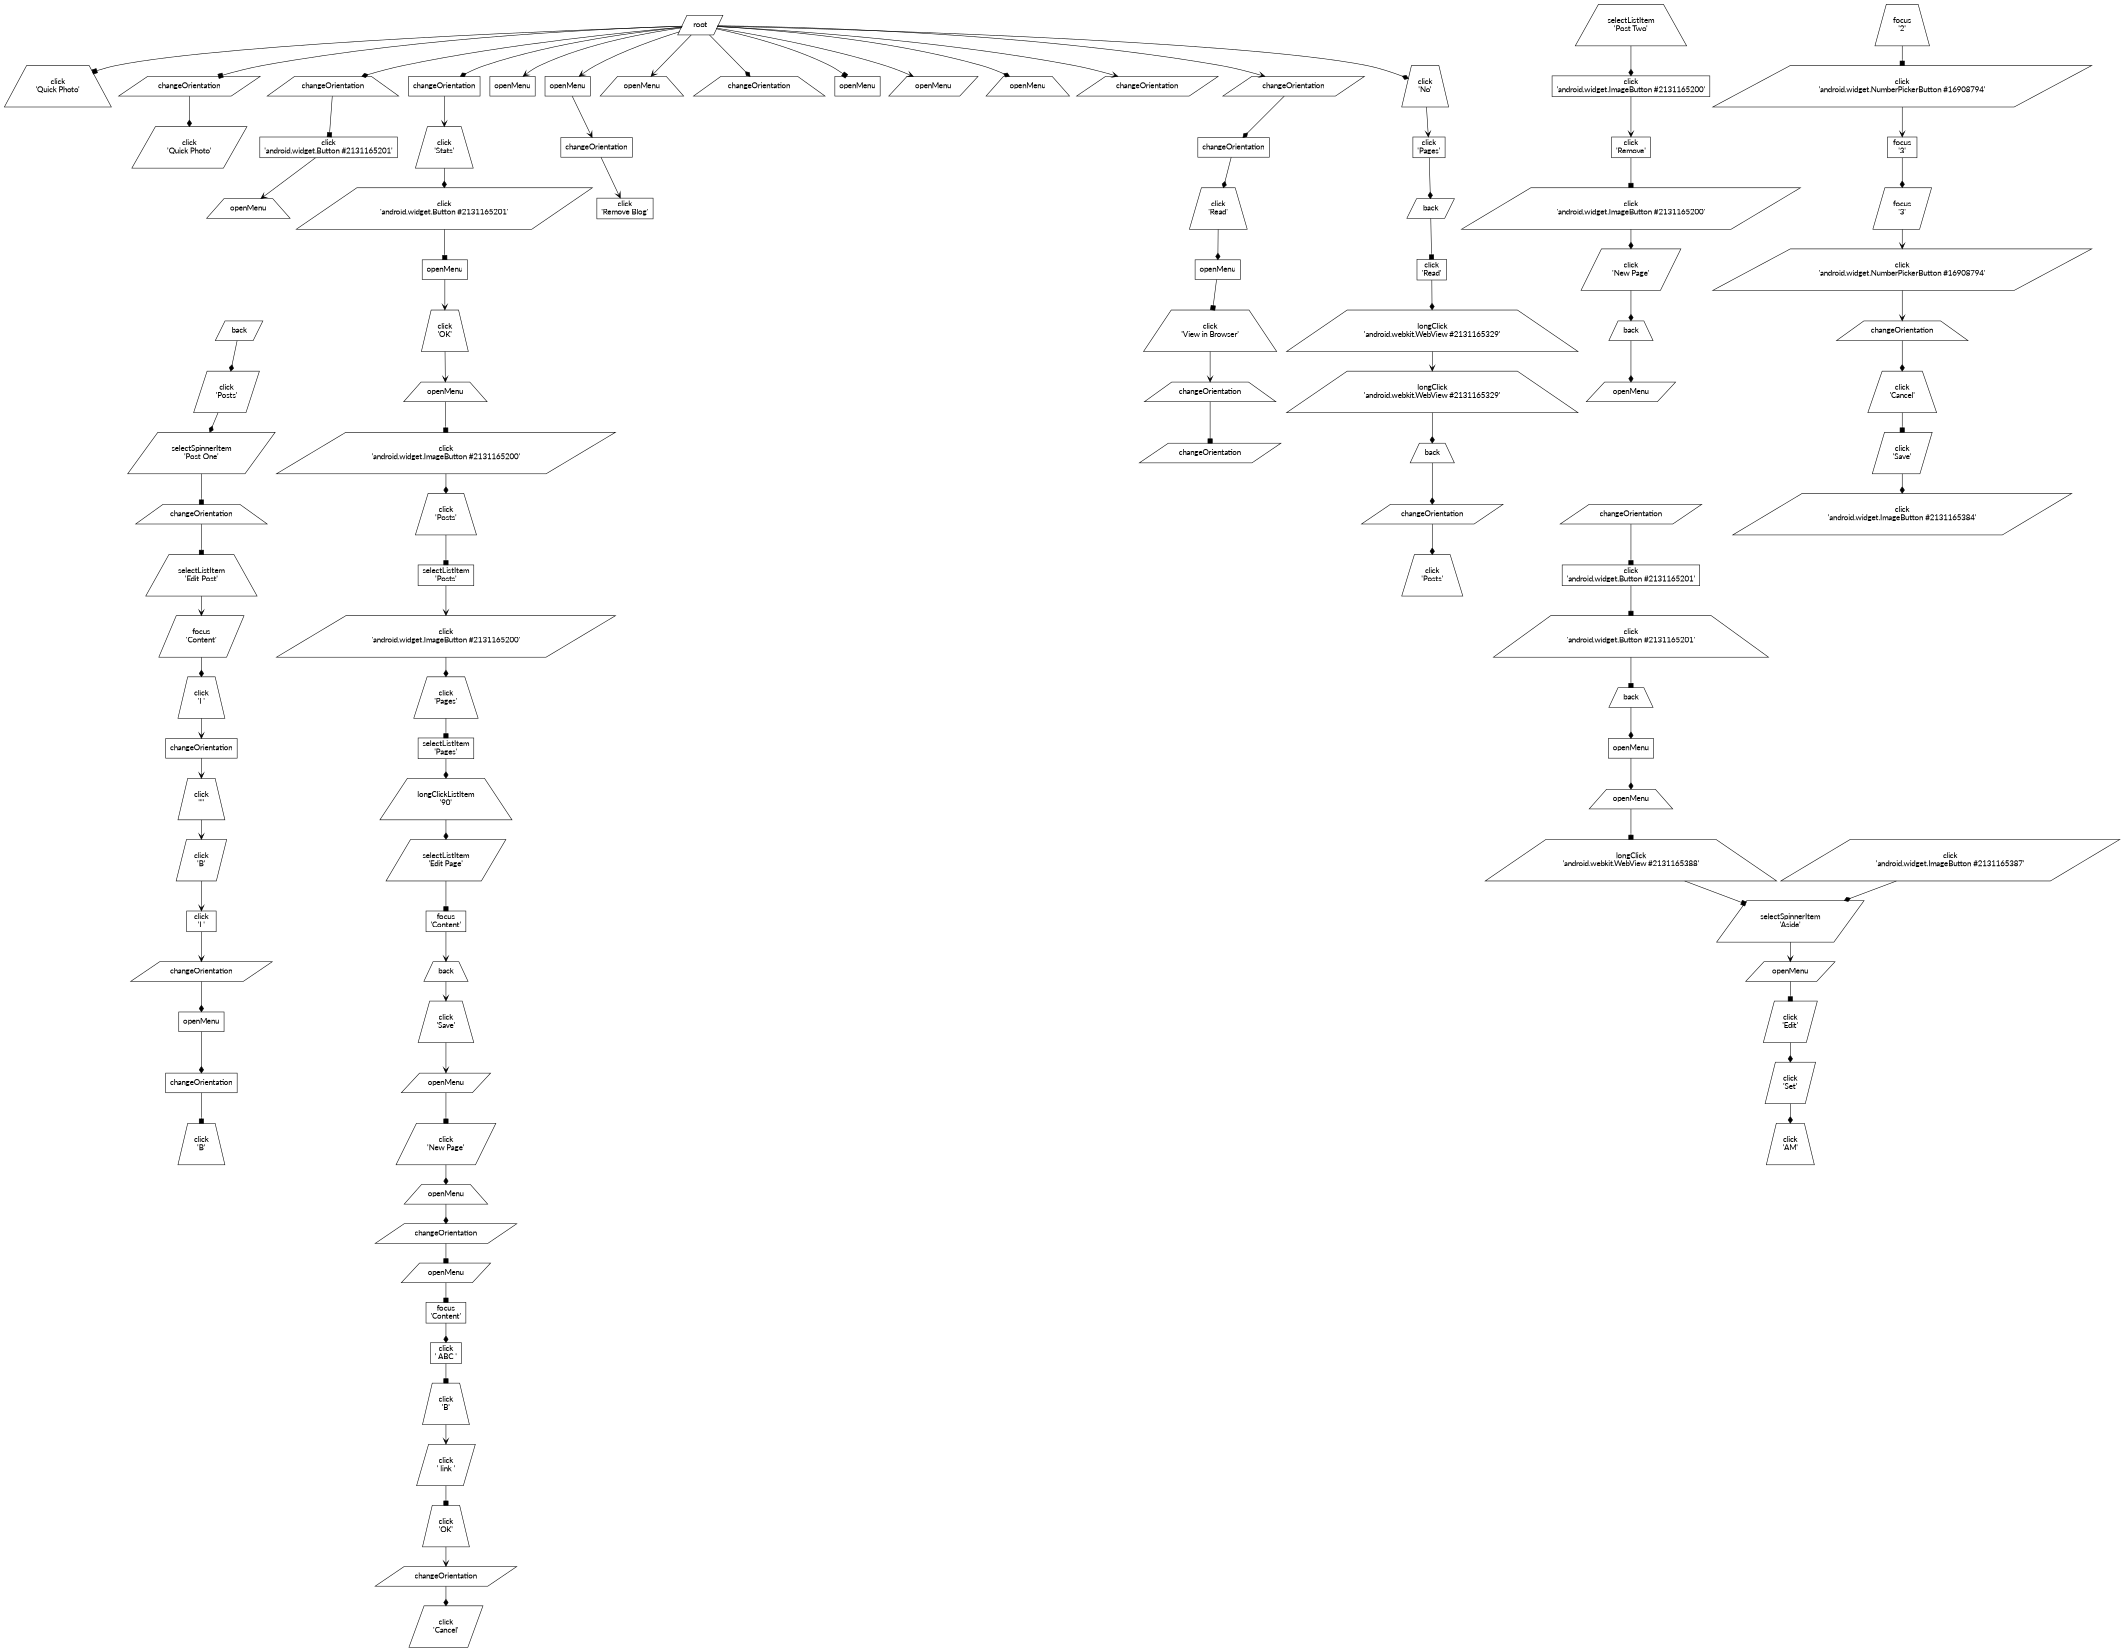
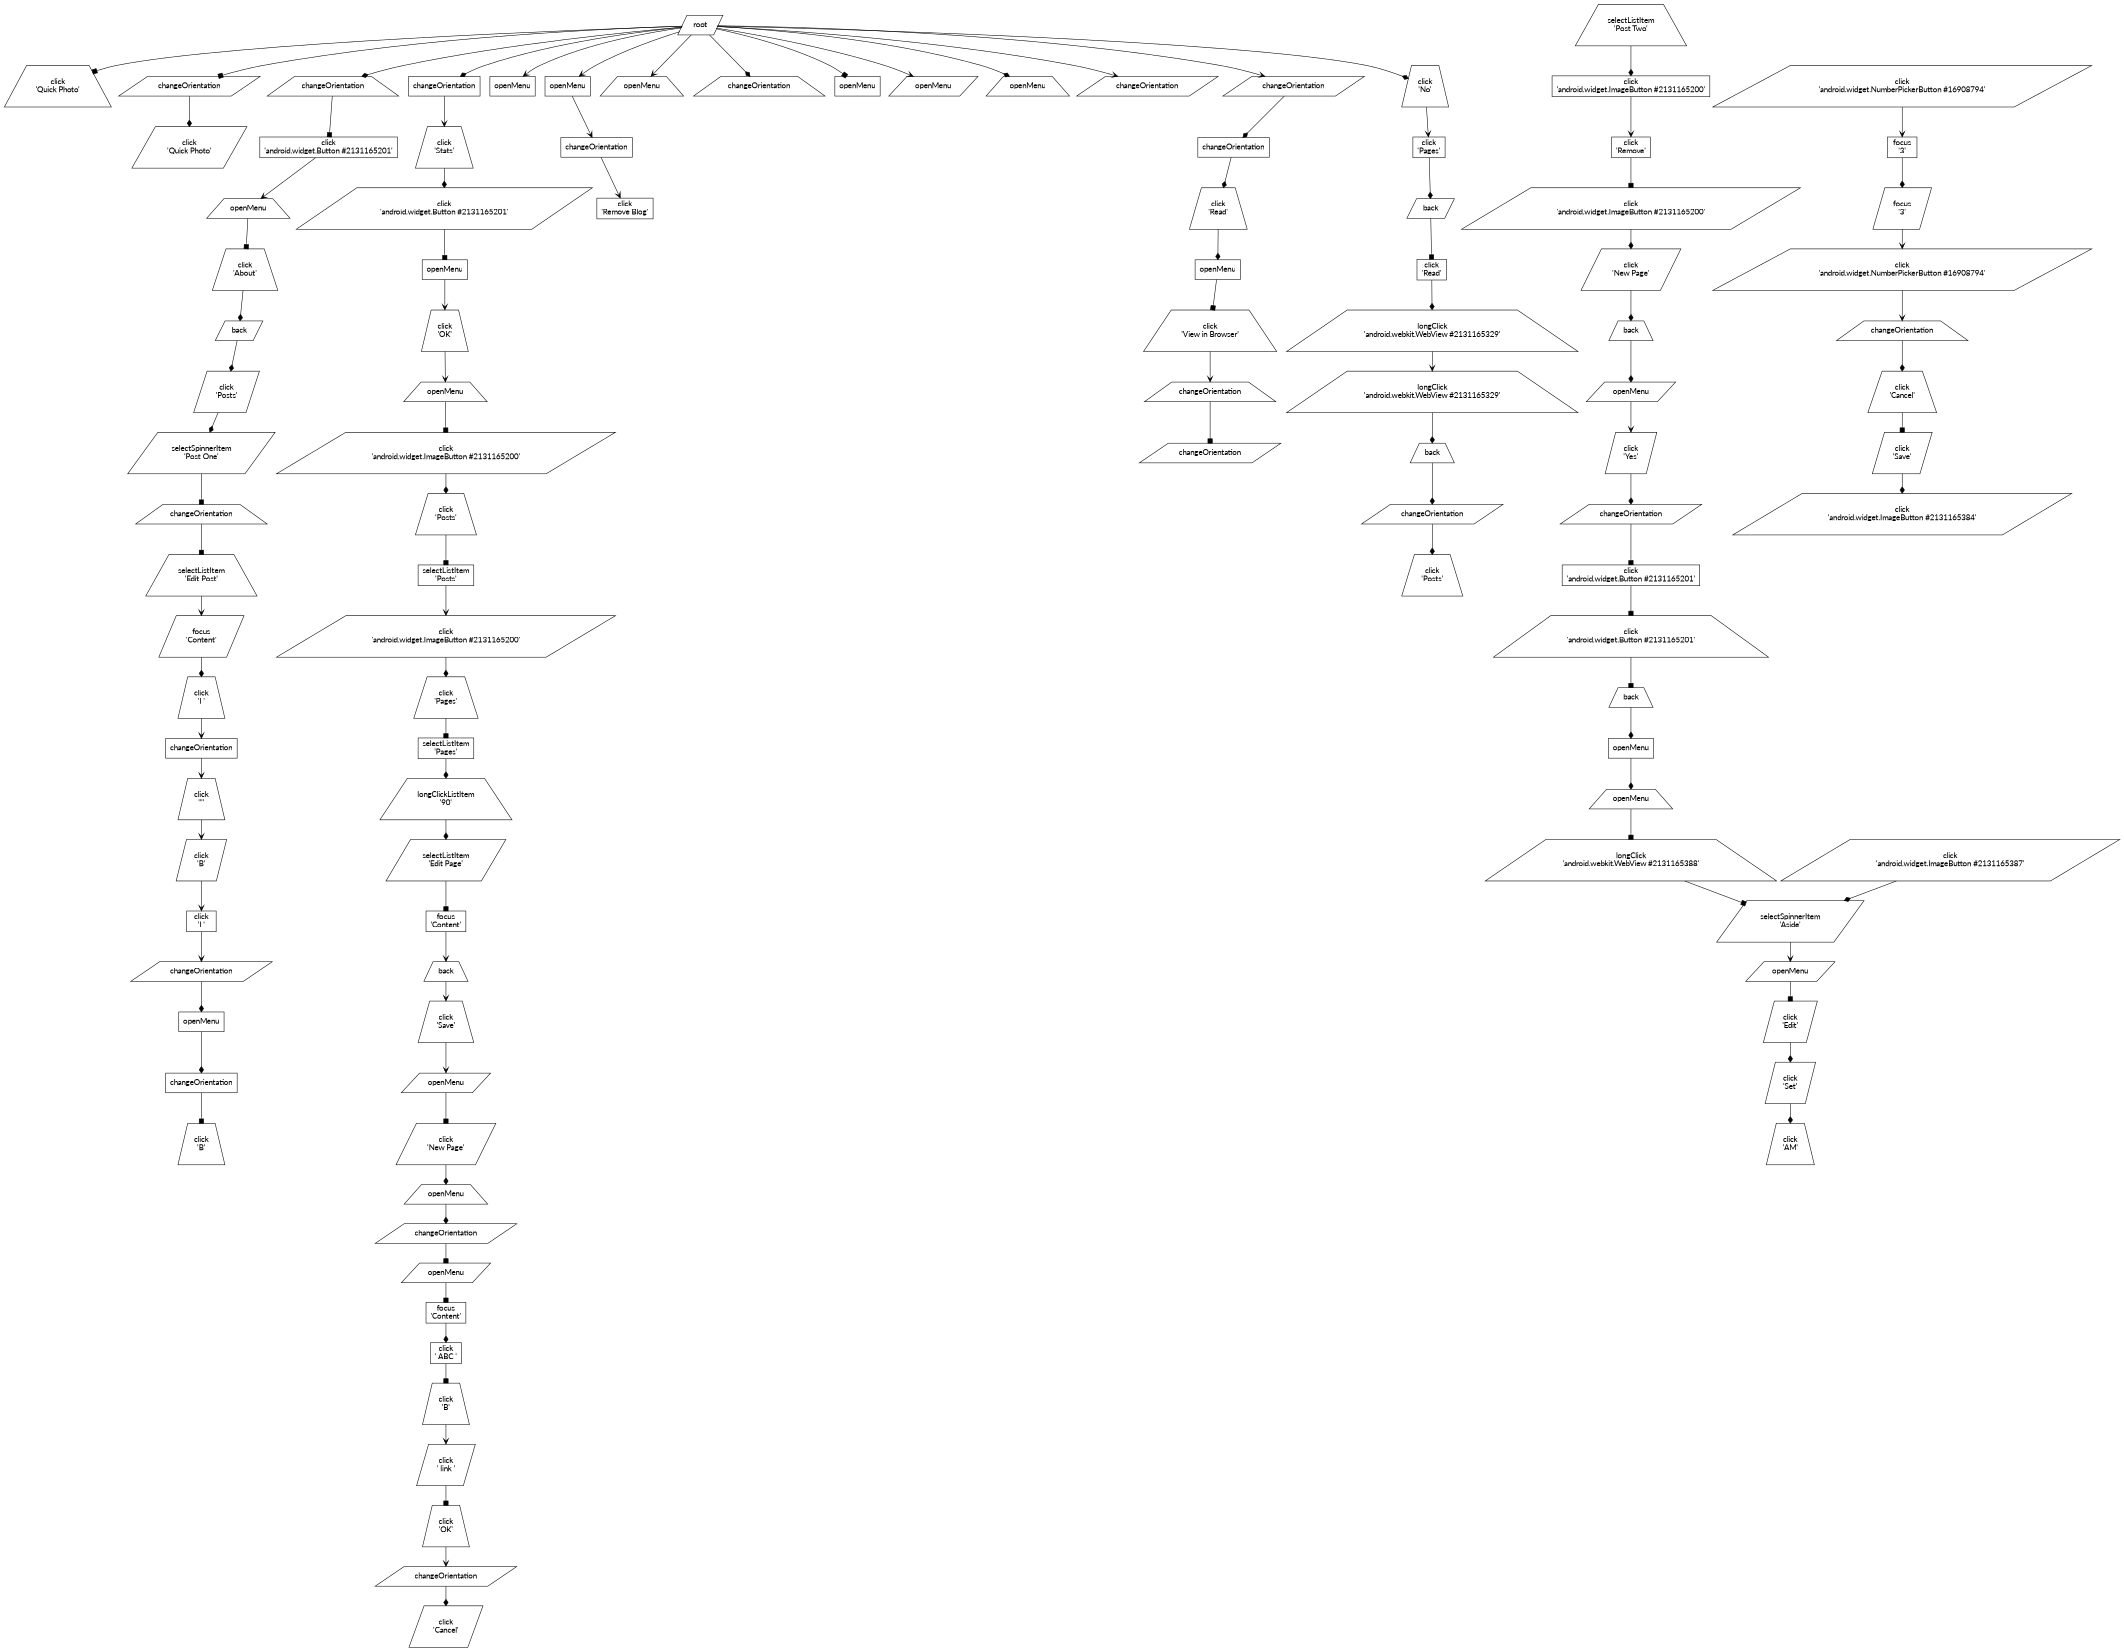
(1902, 25) -> none
none -> (245, 270)
none -> (1631, 453)
